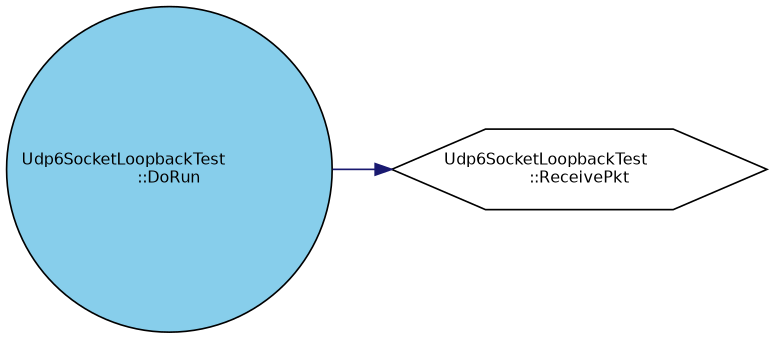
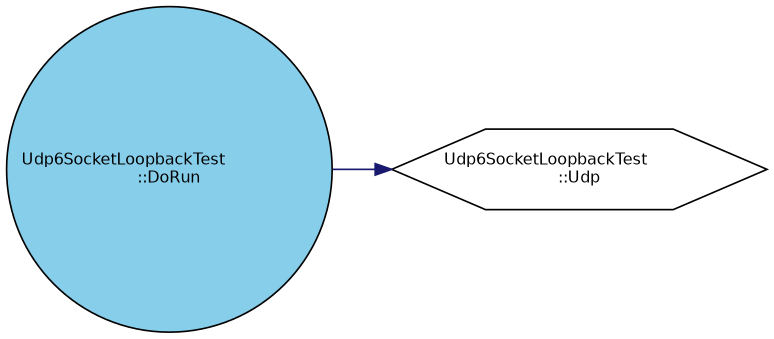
(579, 169) -> (579, 169)
